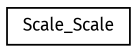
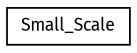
(68, 26) -> (68, 26)
